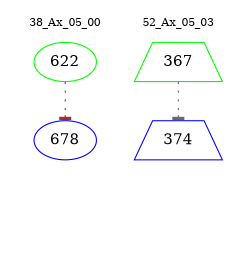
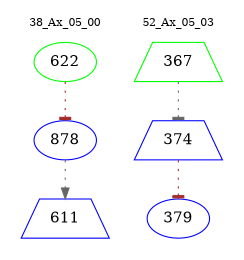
(65, 140) -> (65, 140)
none -> (65, 219)
none -> (178, 219)
